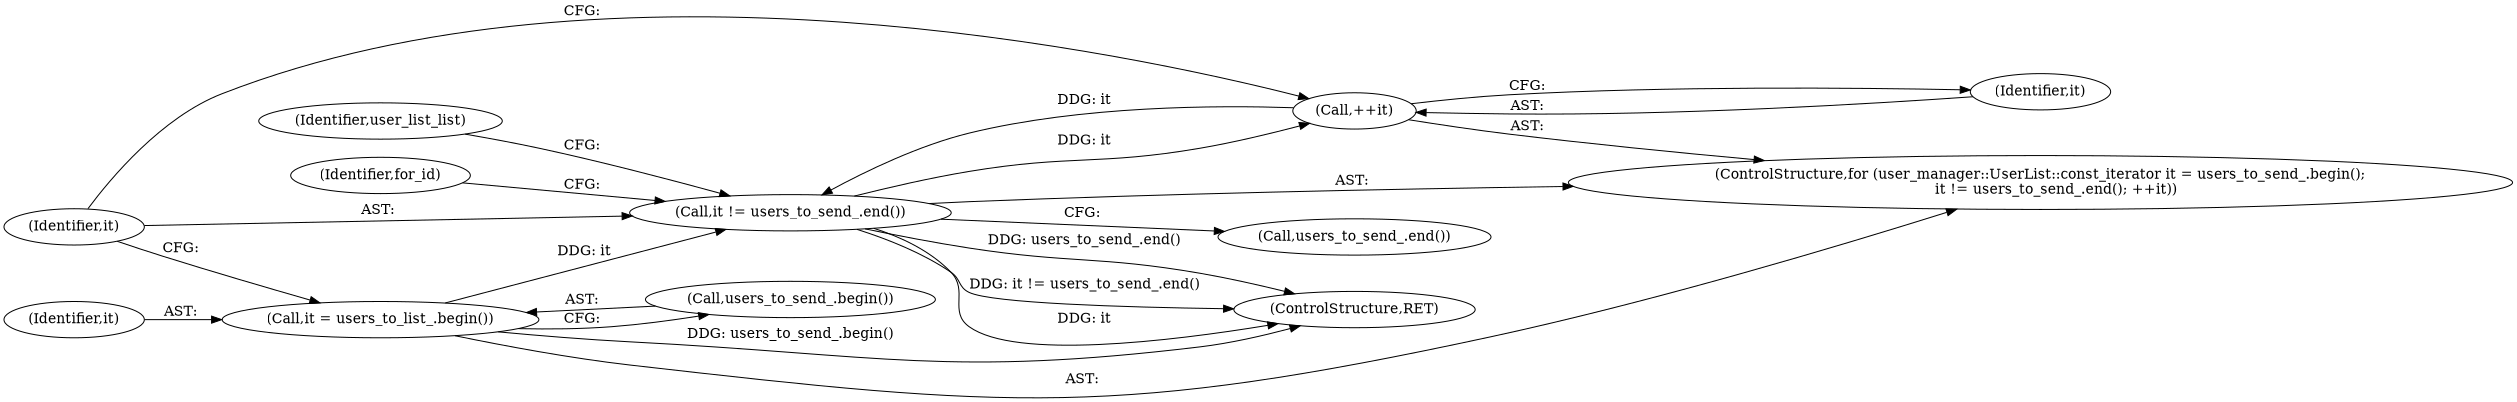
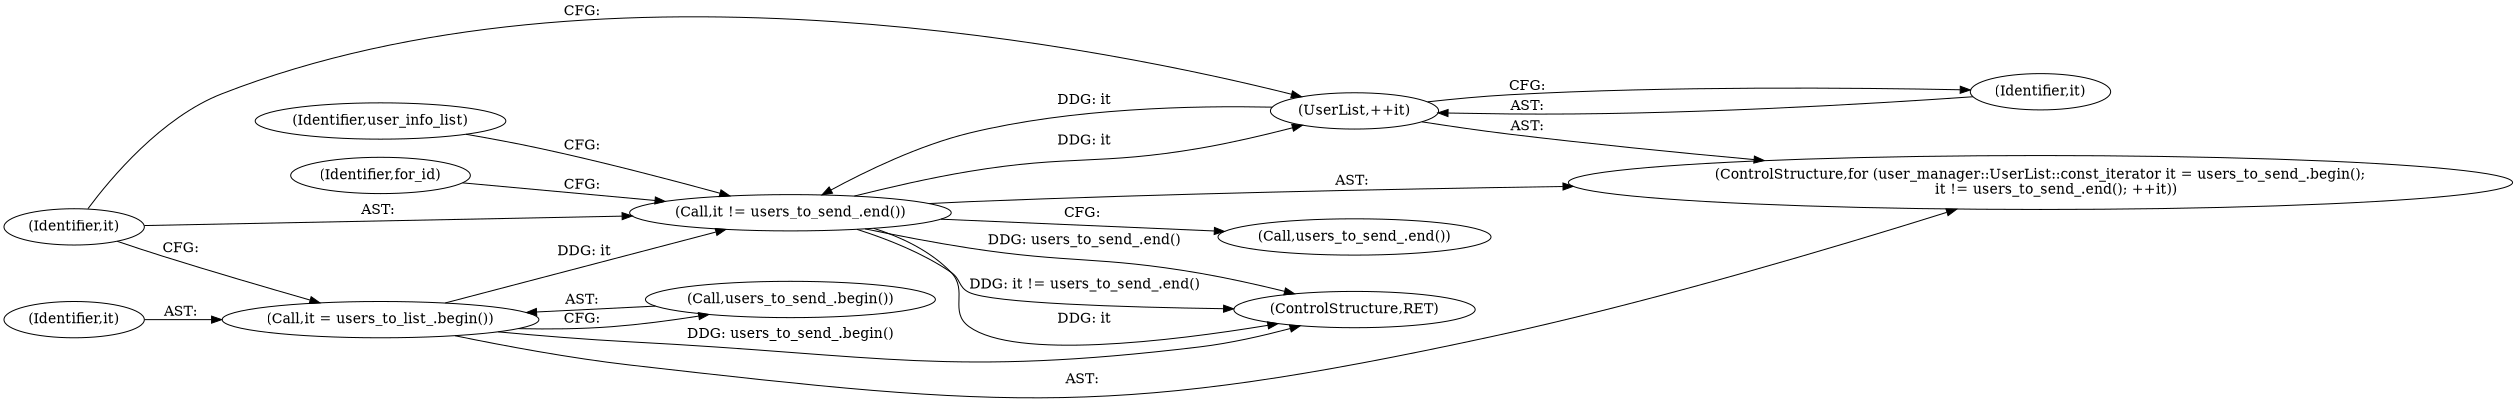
(1354, 111) -> (1354, 111)
(381, 121) -> (381, 121)
